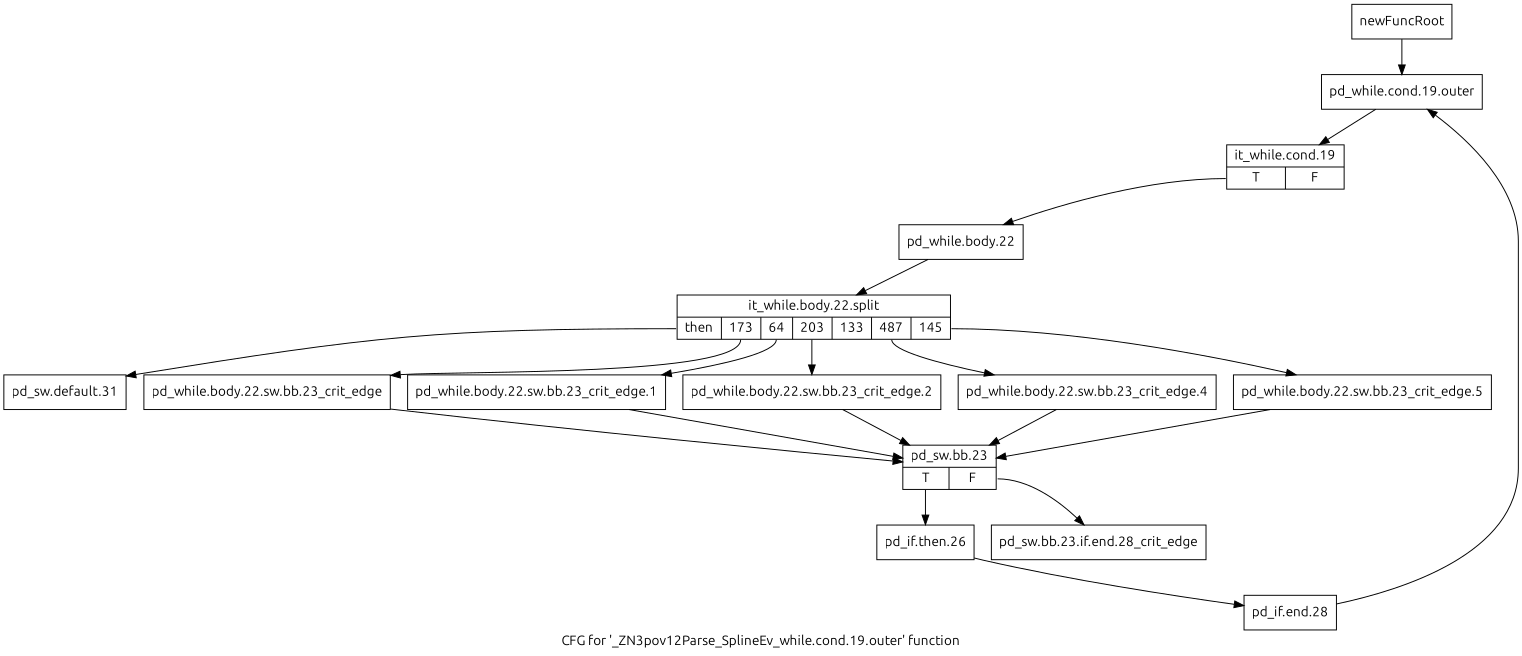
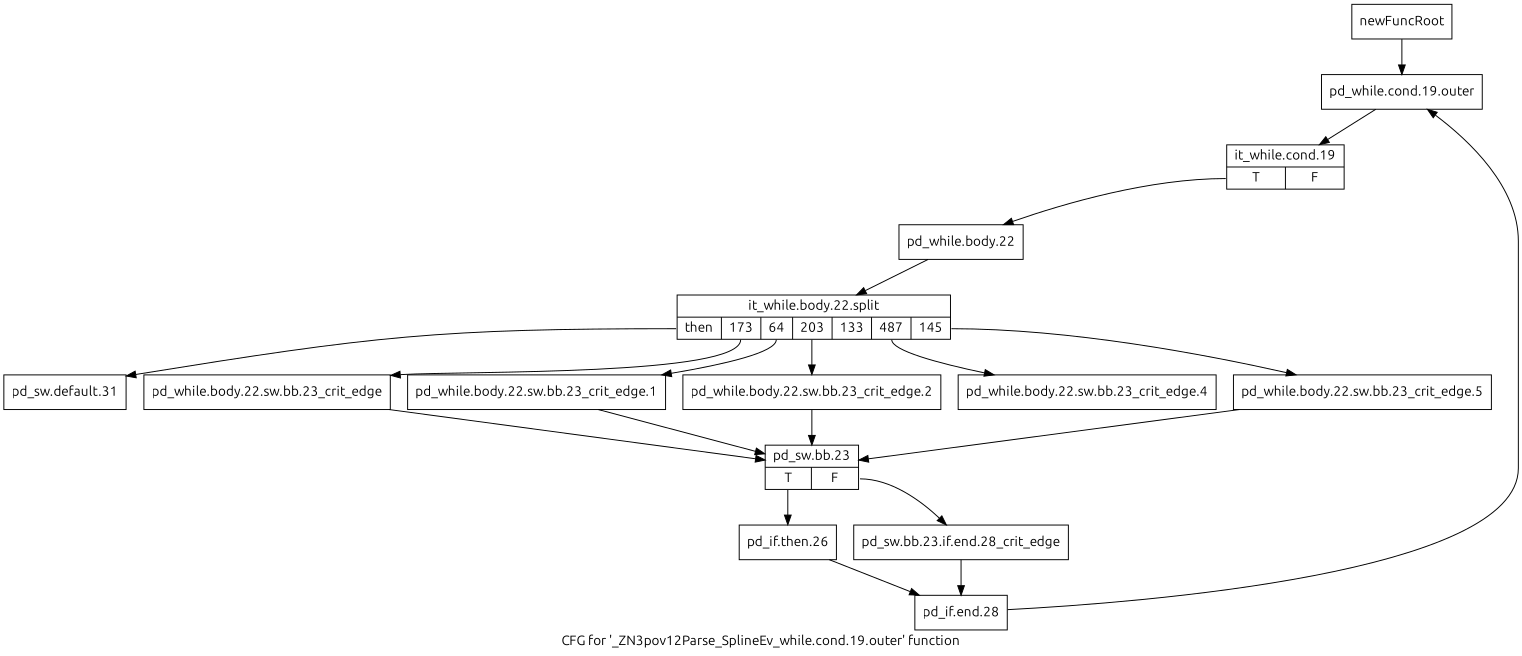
(1027, 425) -> none
none -> (961, 573)
